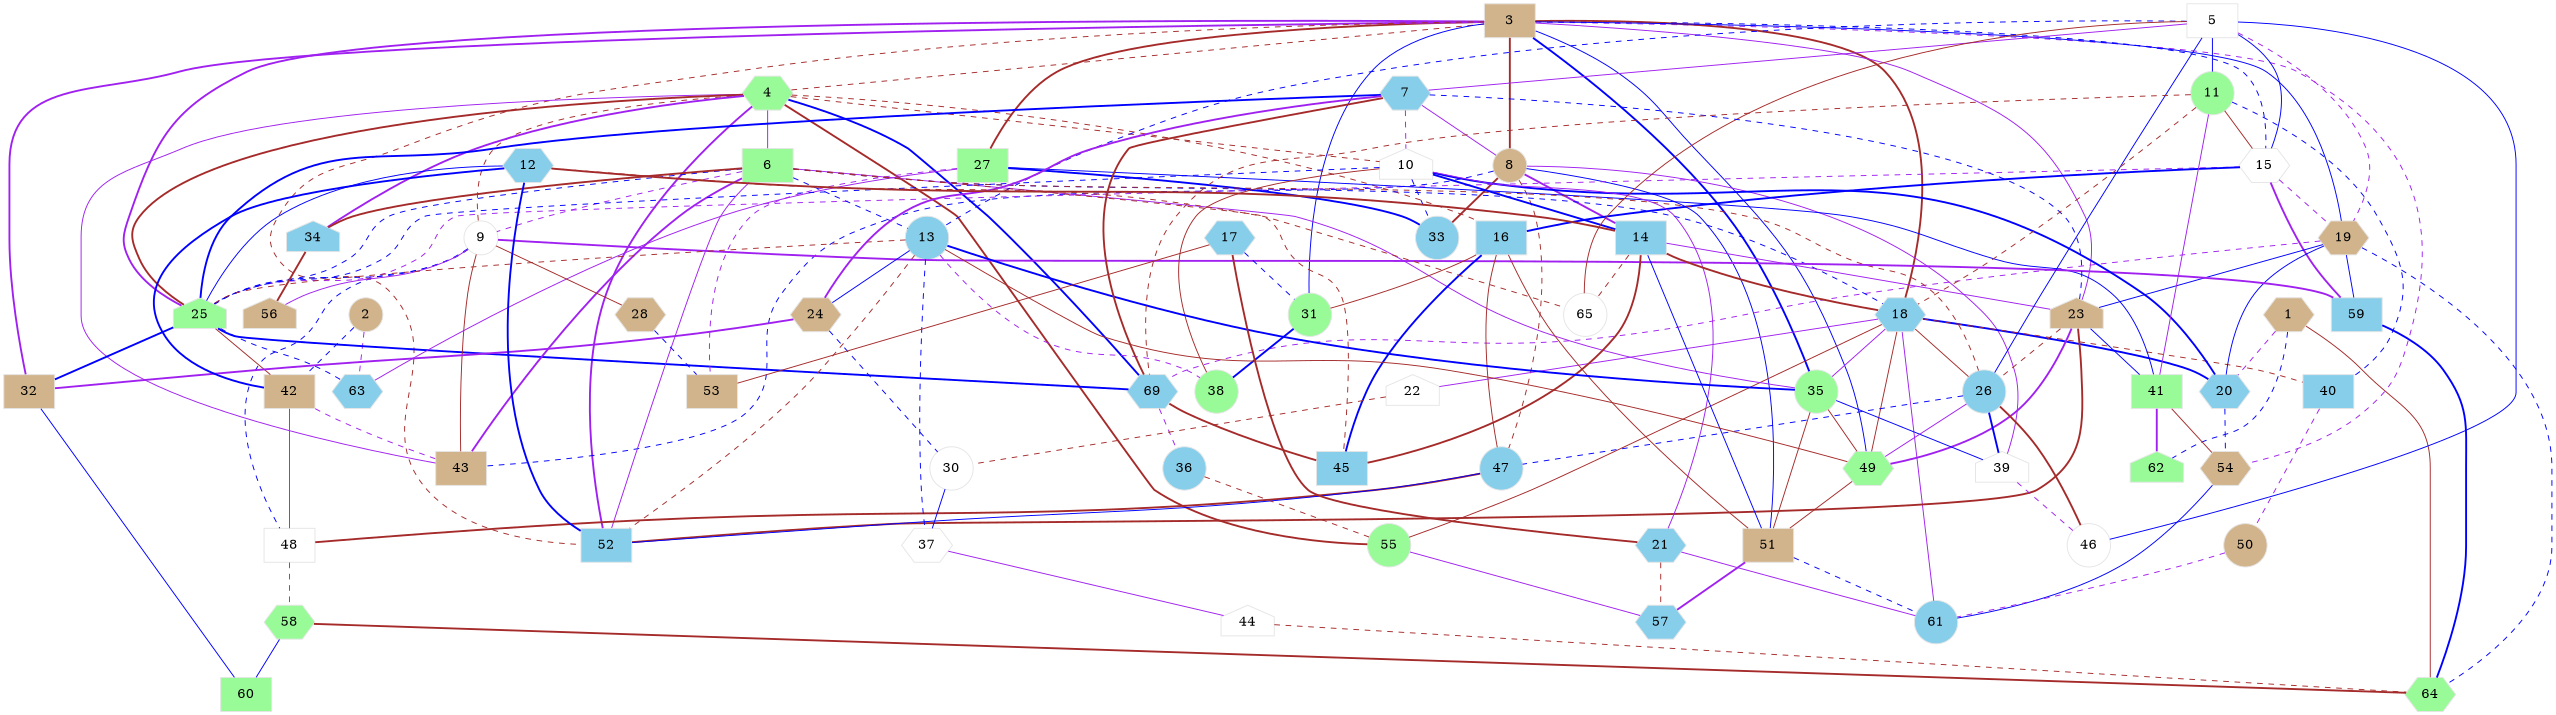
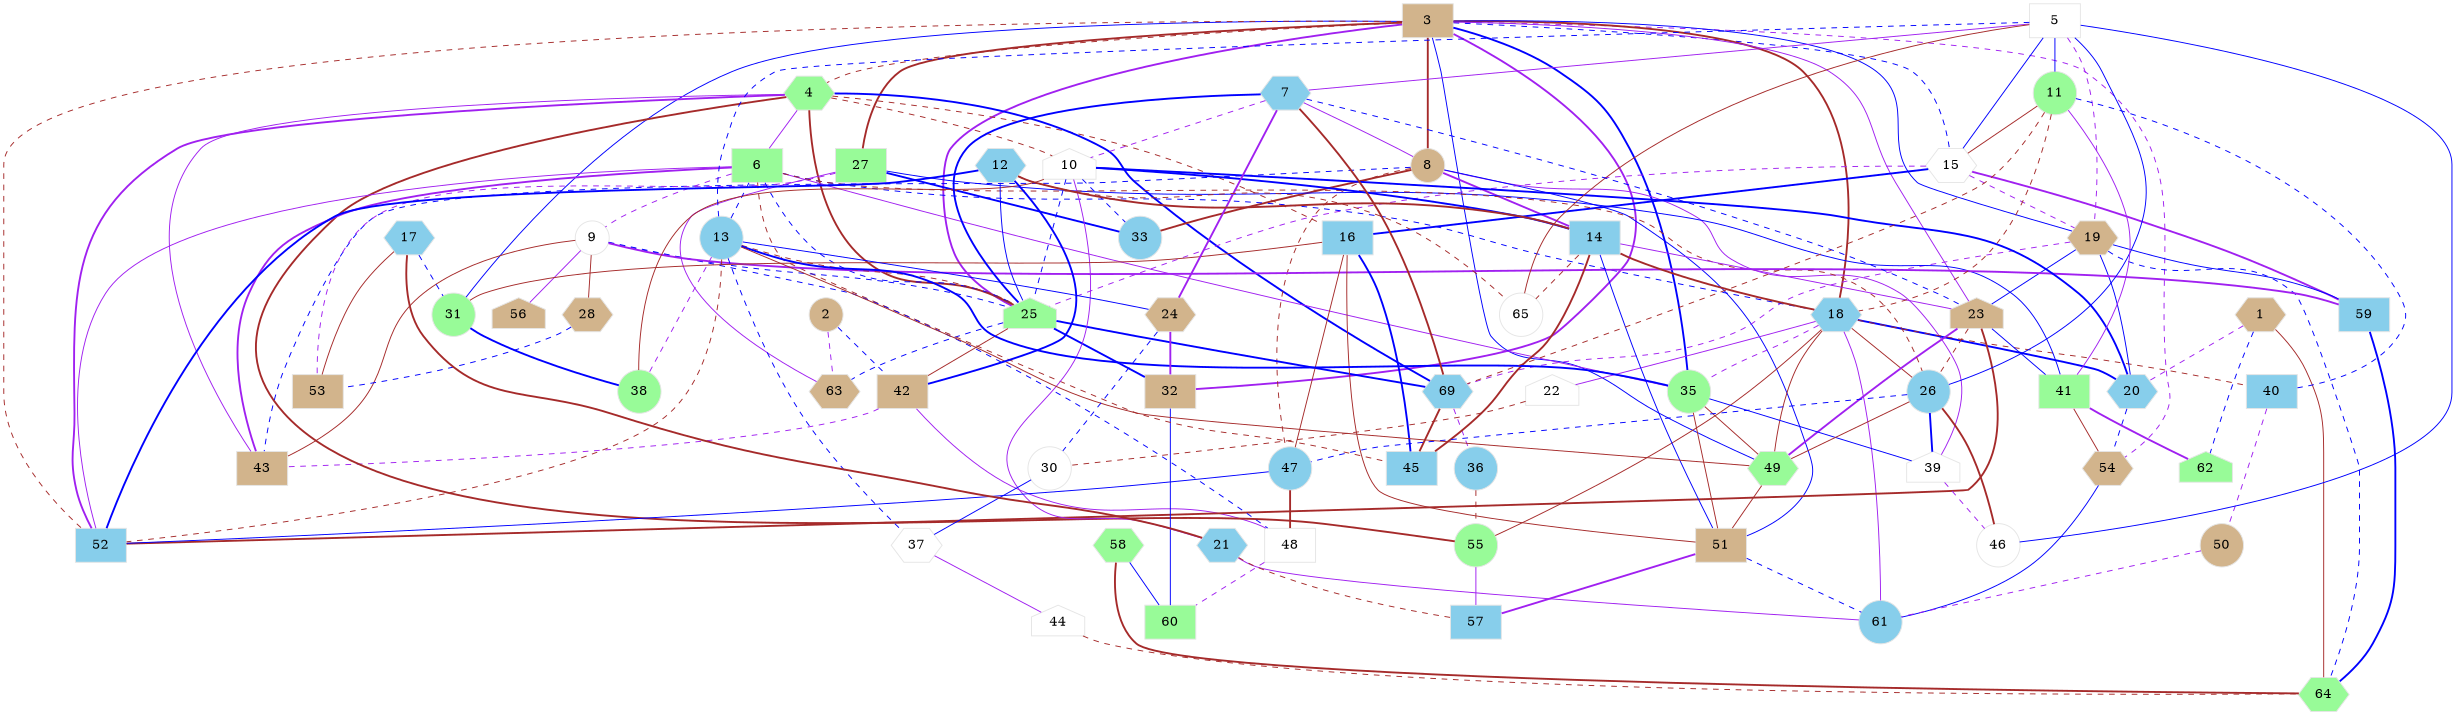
(578, 116) -> none
(313, 238) -> none
(1859, 353) -> (1760, 353)
(357, 392) -> (835, 392)
(1926, 430) -> (1850, 430)
(290, 584) -> (1230, 584)
(1661, 622) -> (1476, 622)
